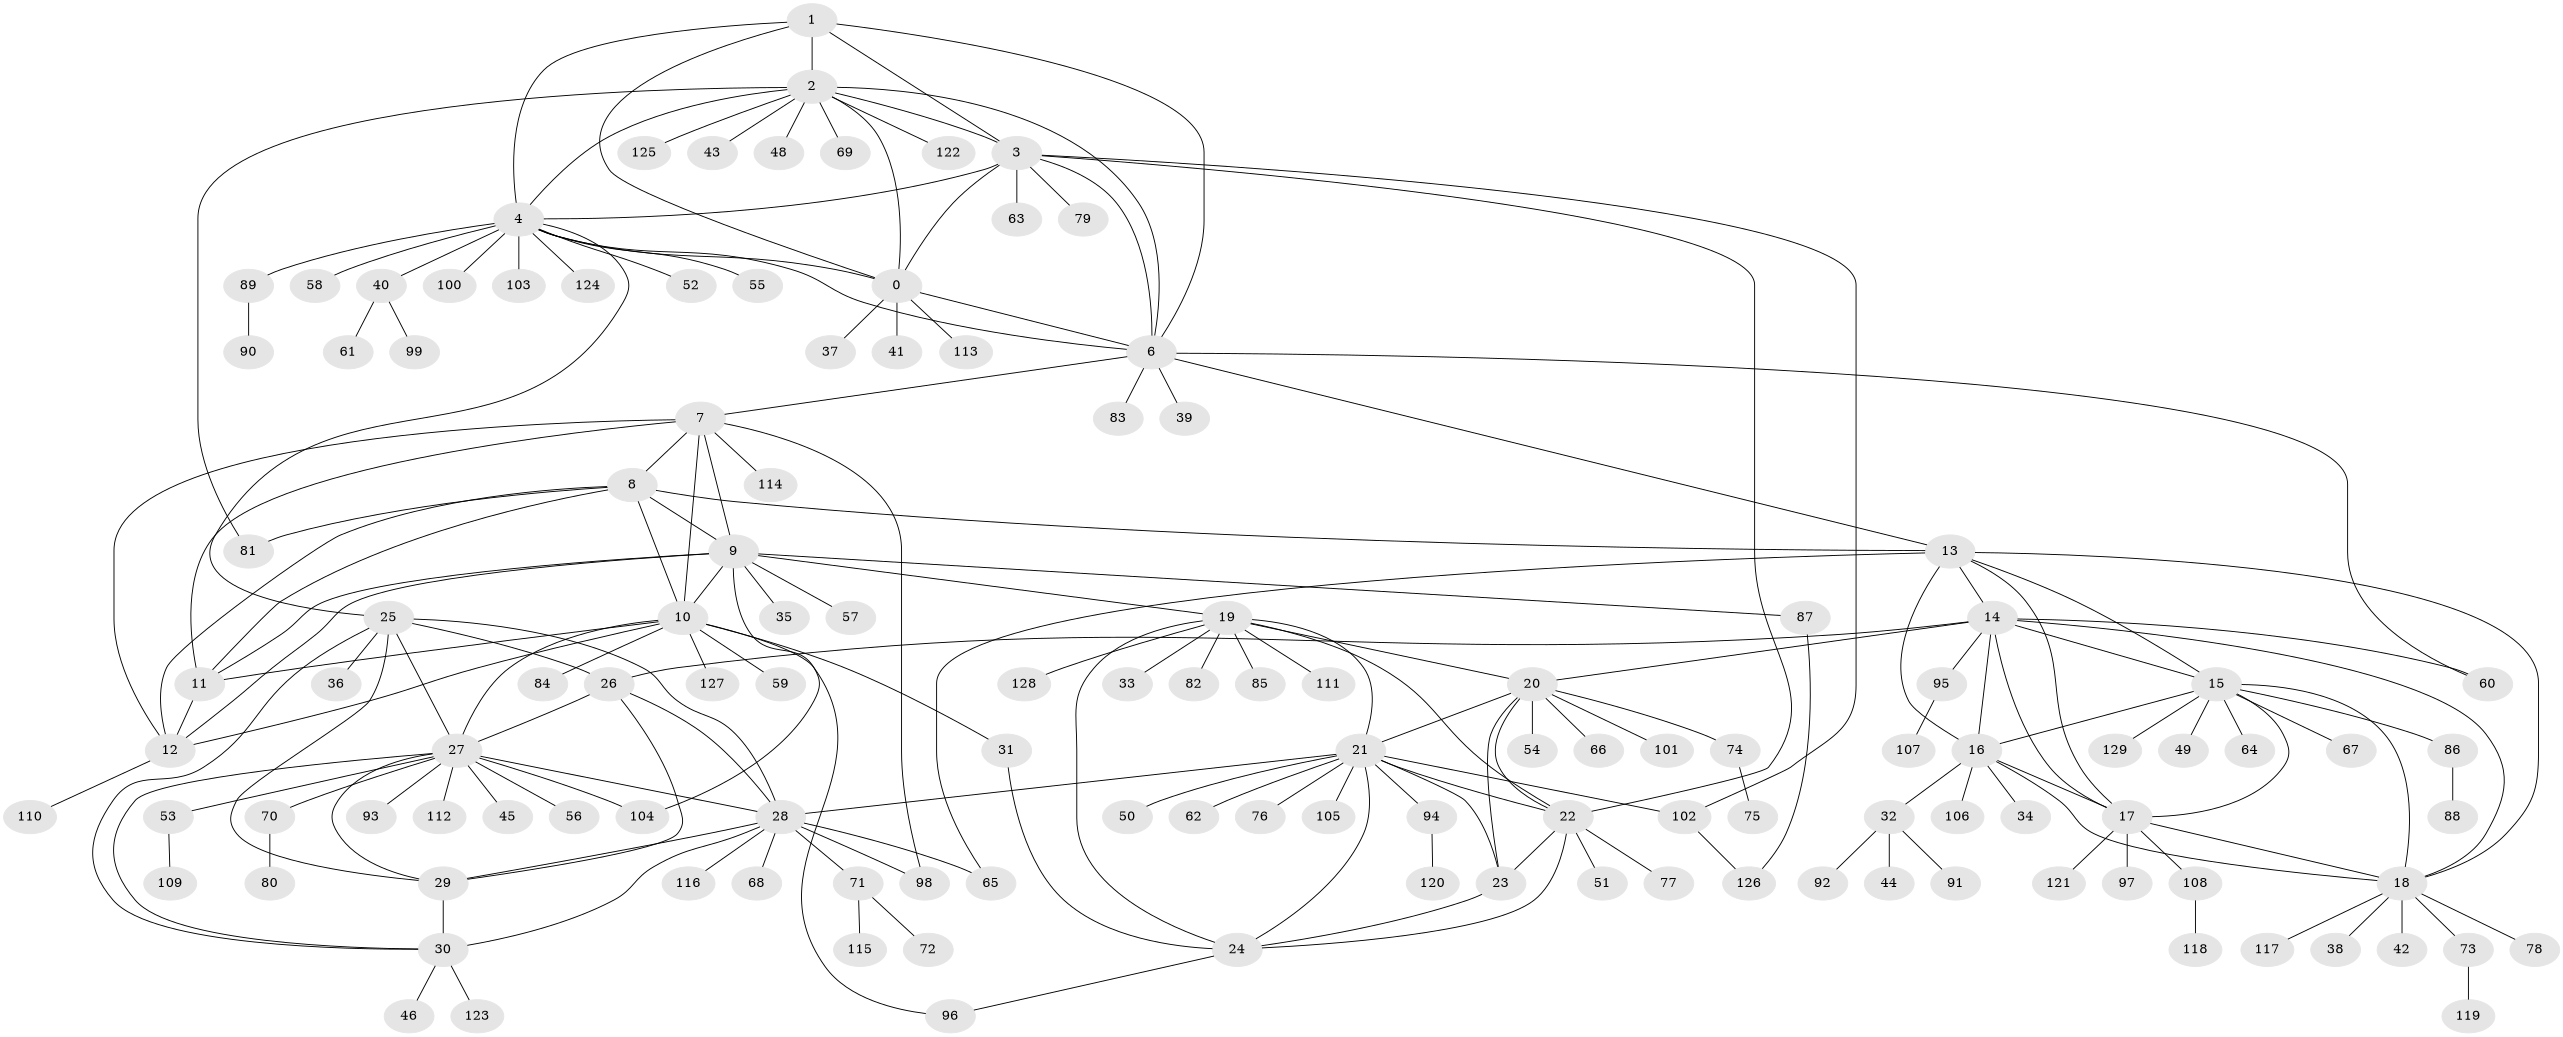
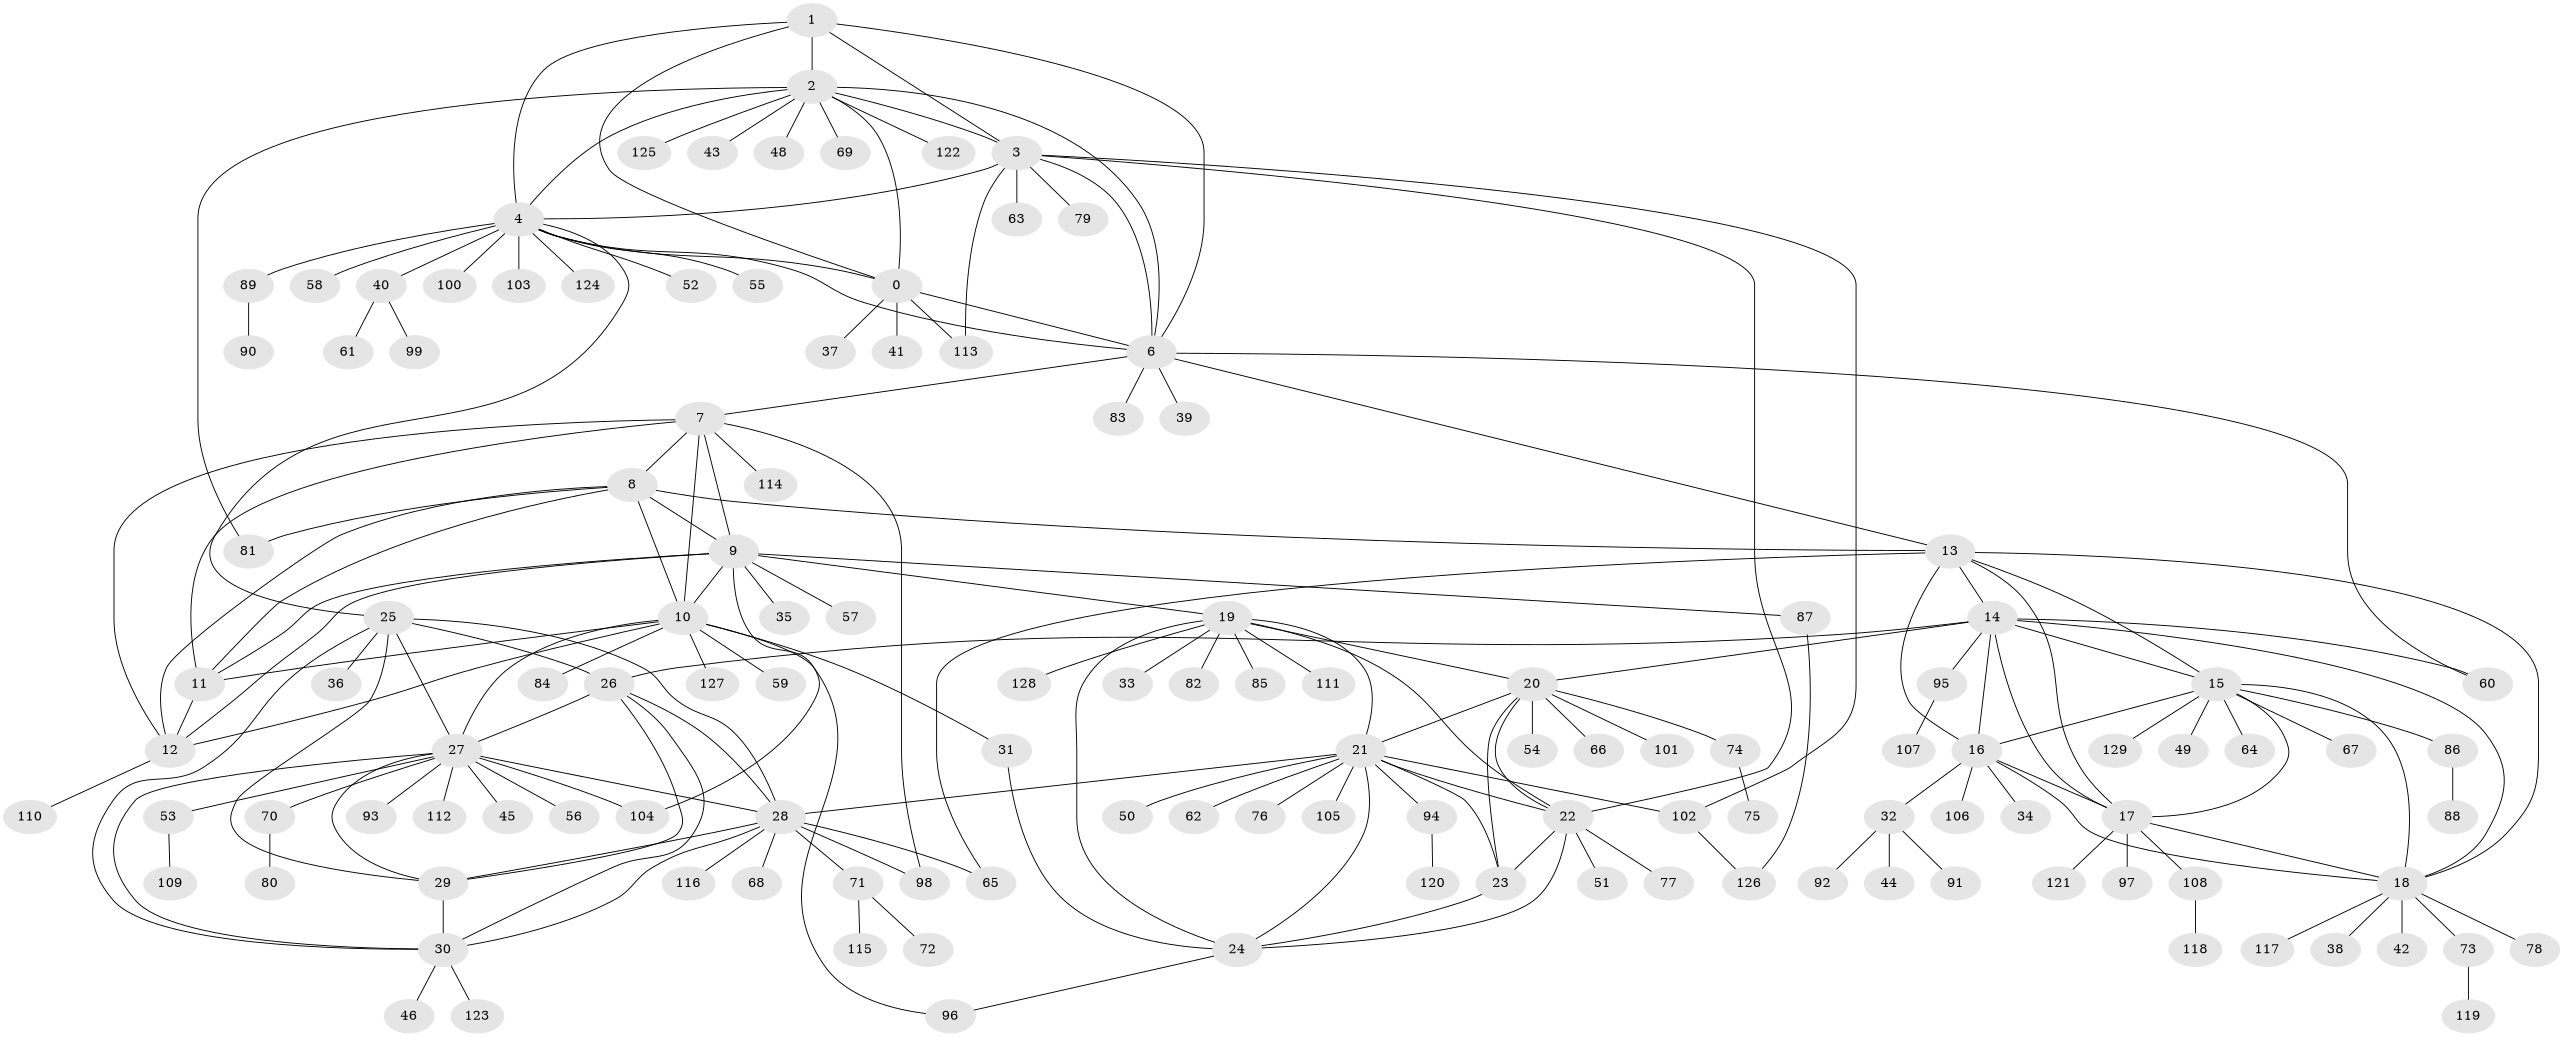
(946, 211) -> (972, 248)
none -> (657, 857)
